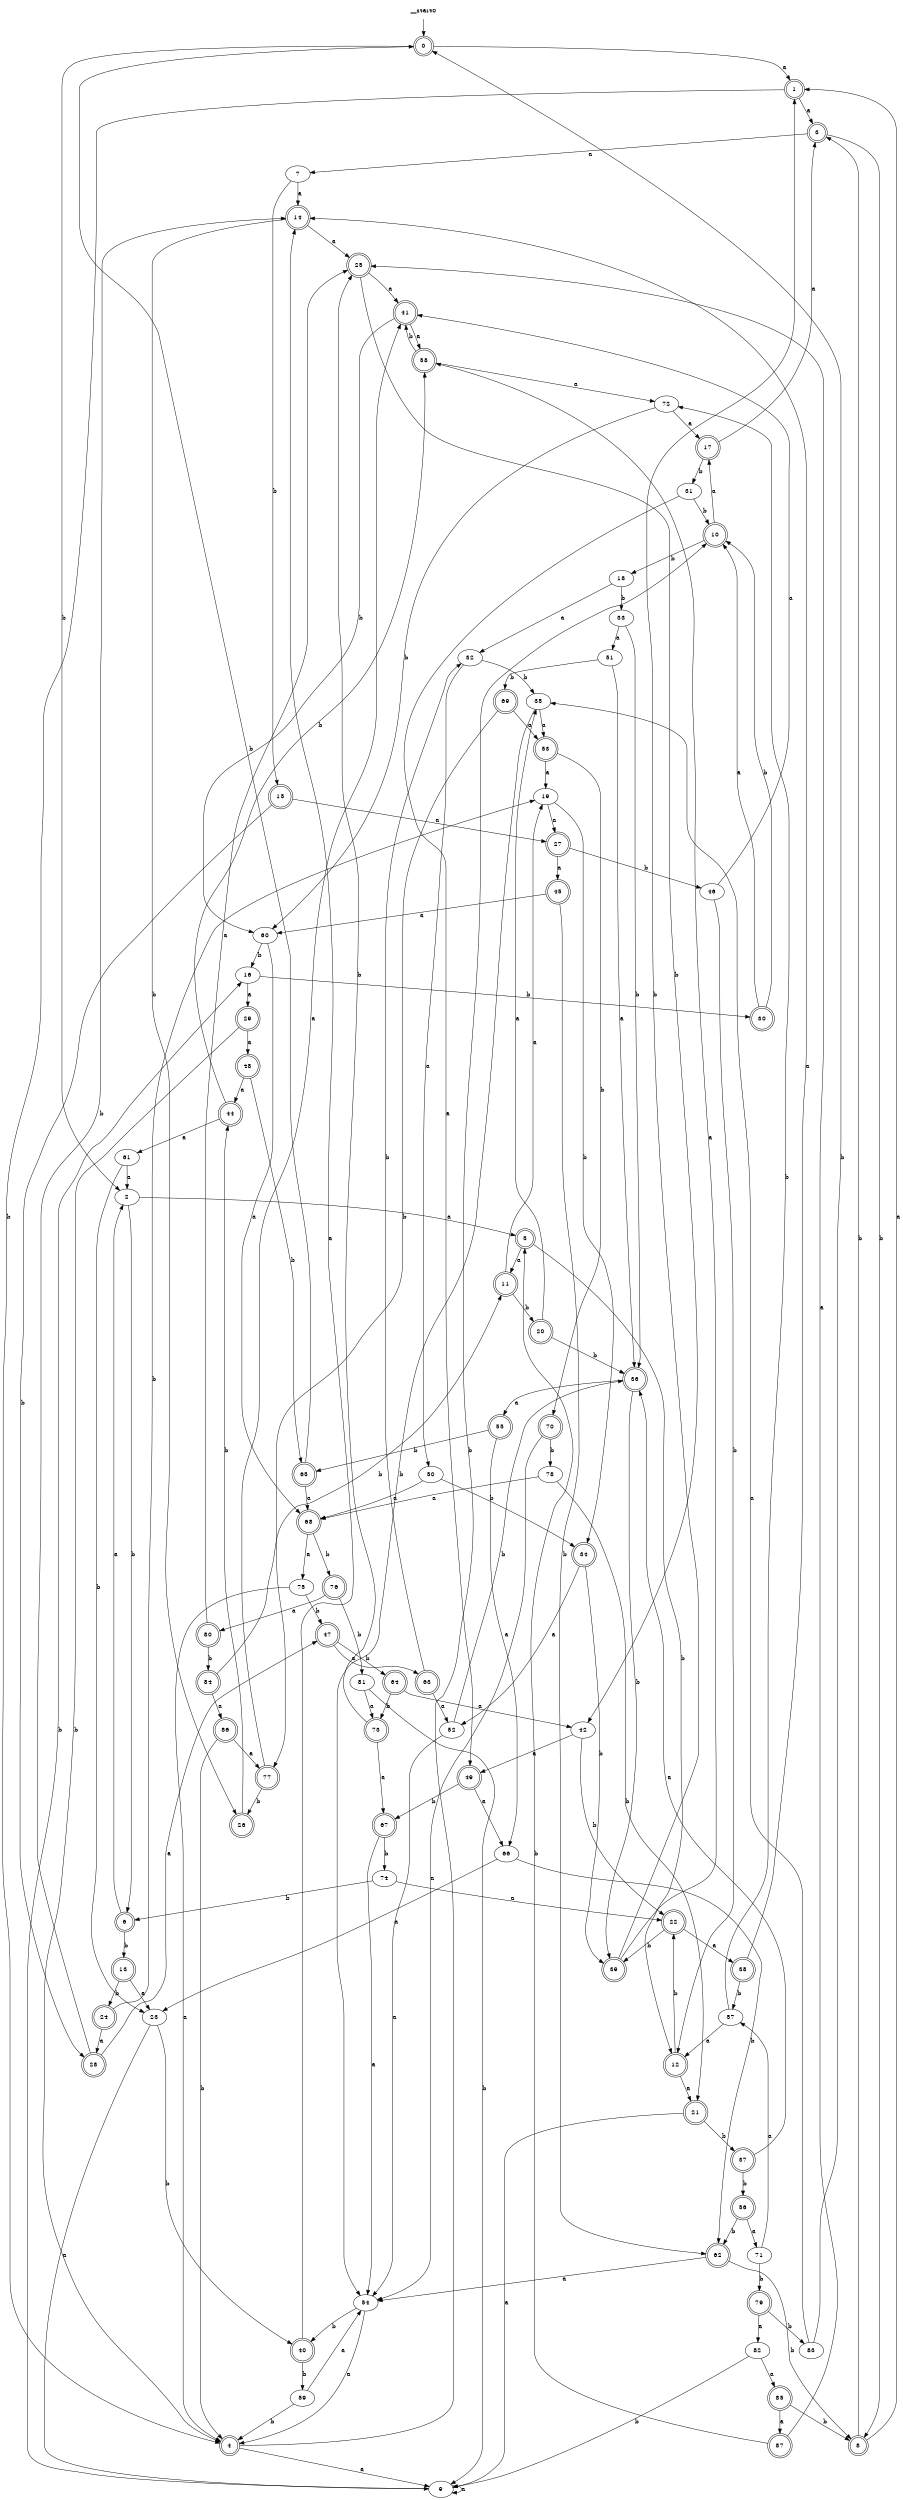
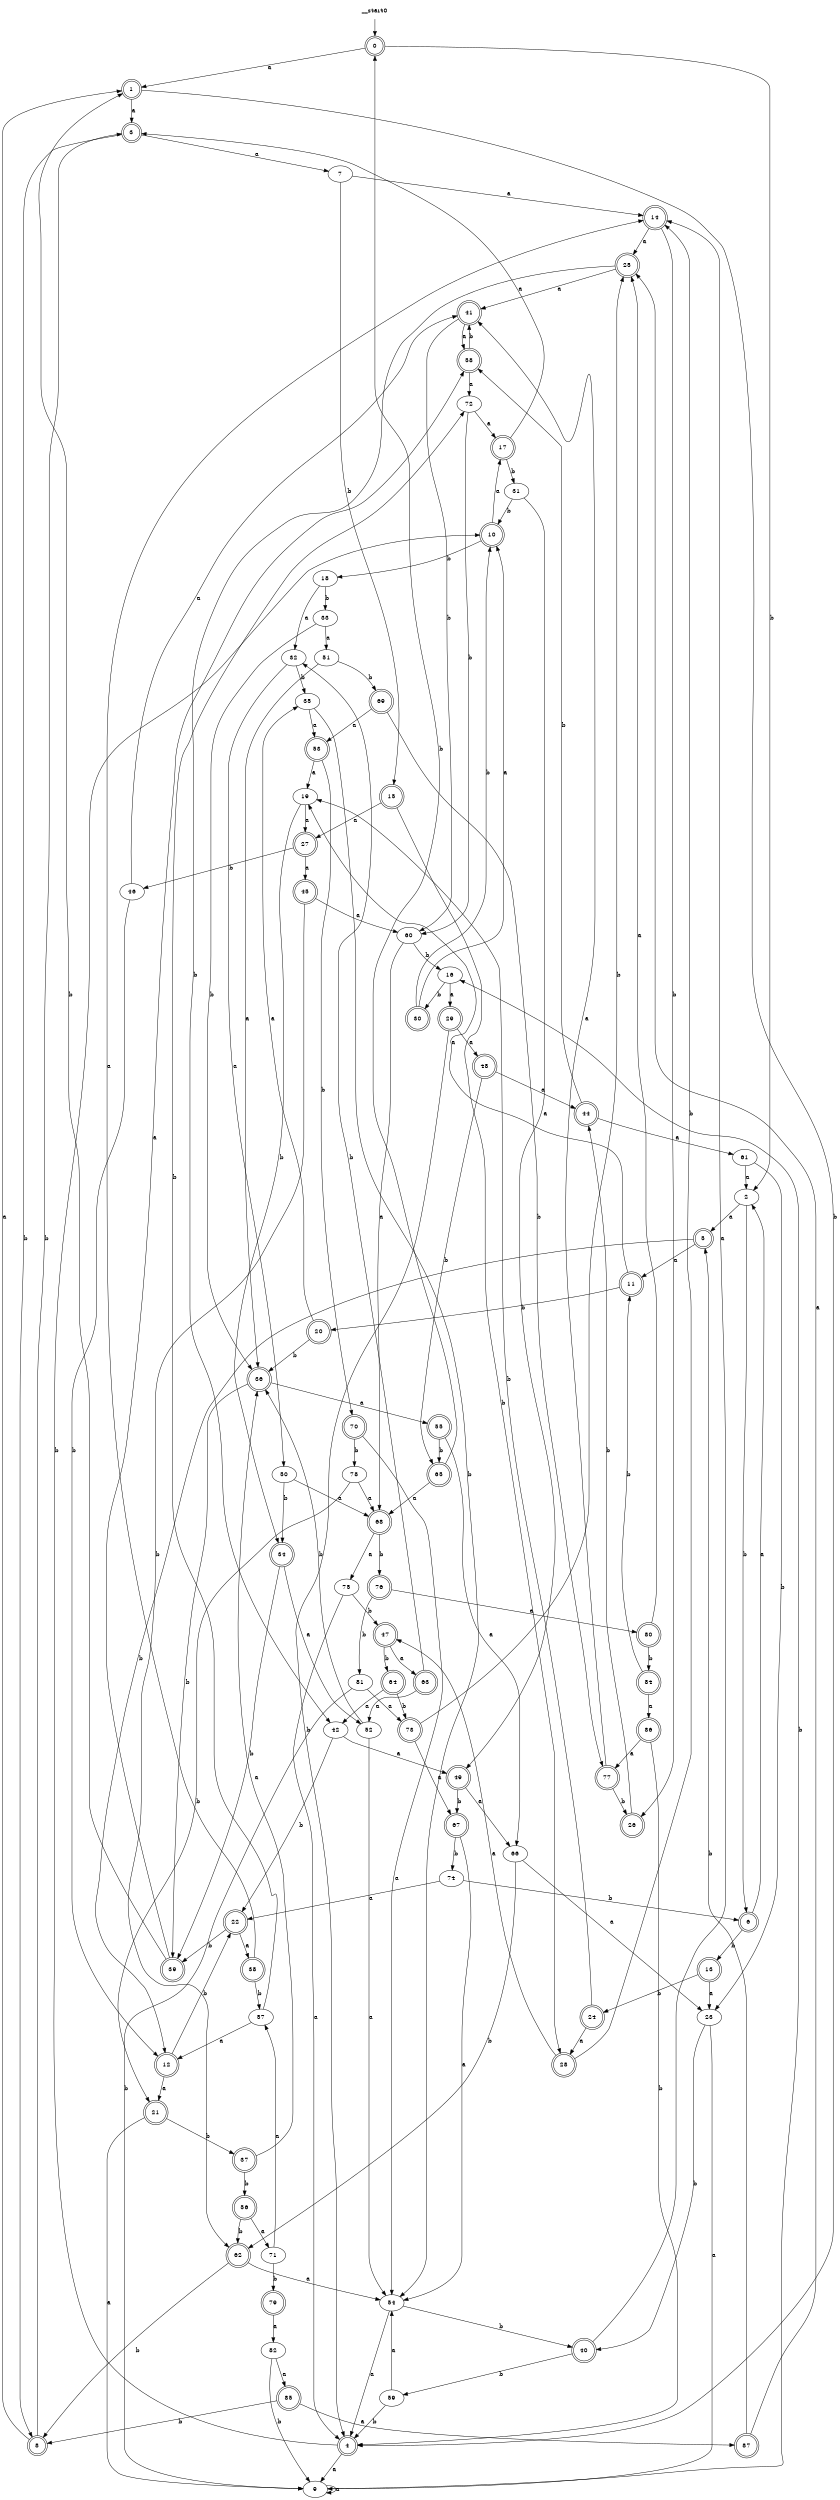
(811, 2350) -> none
